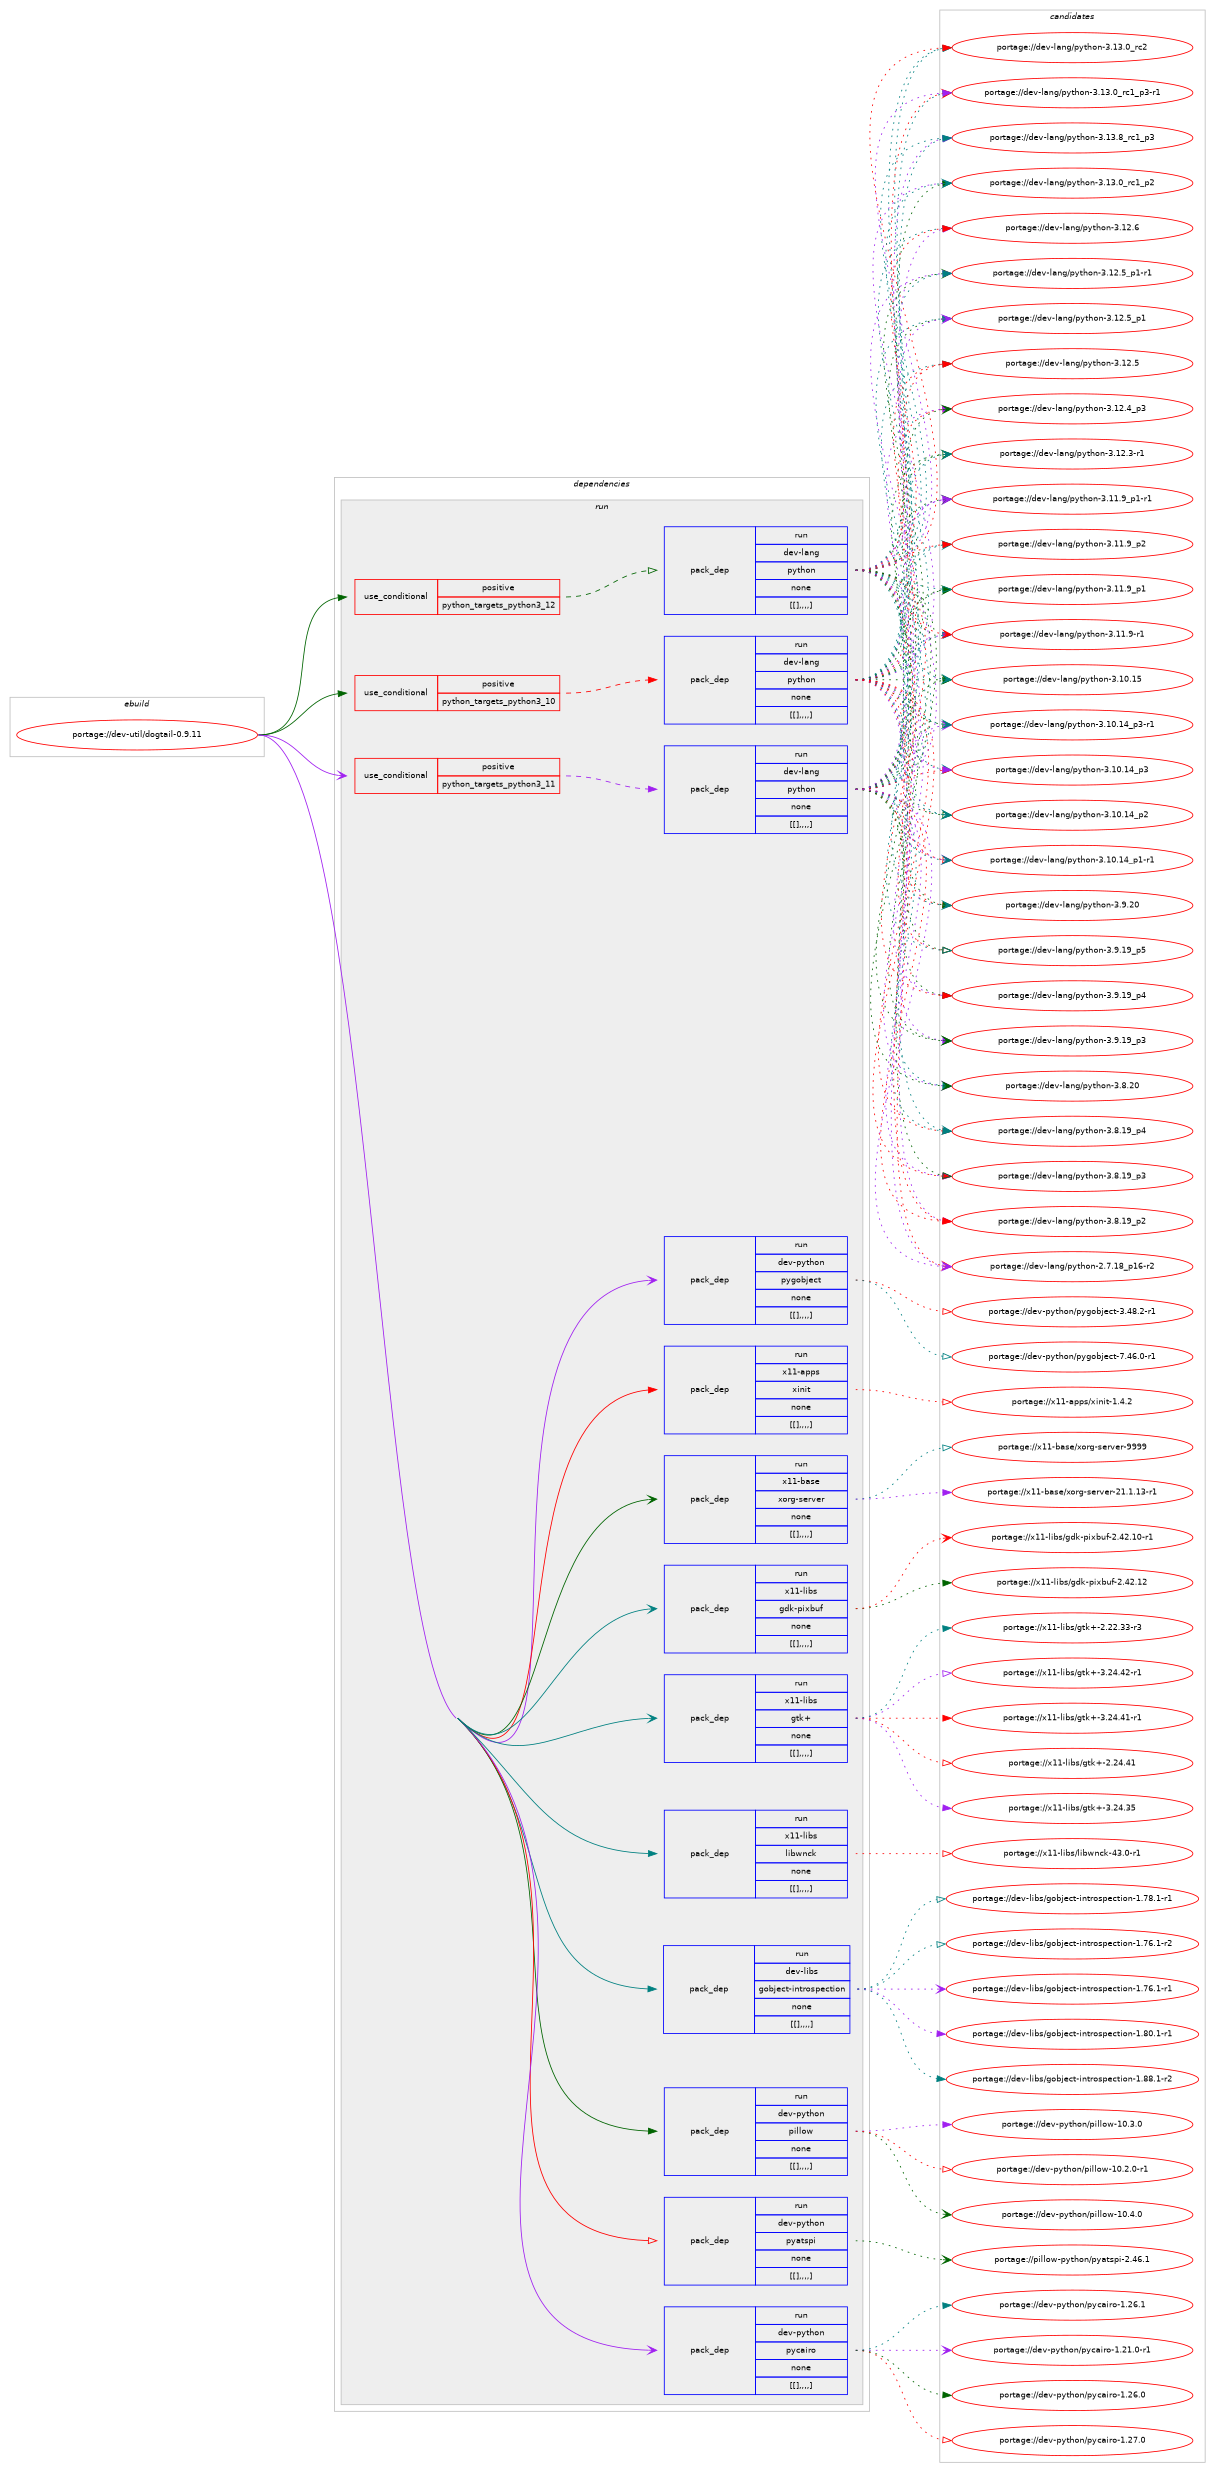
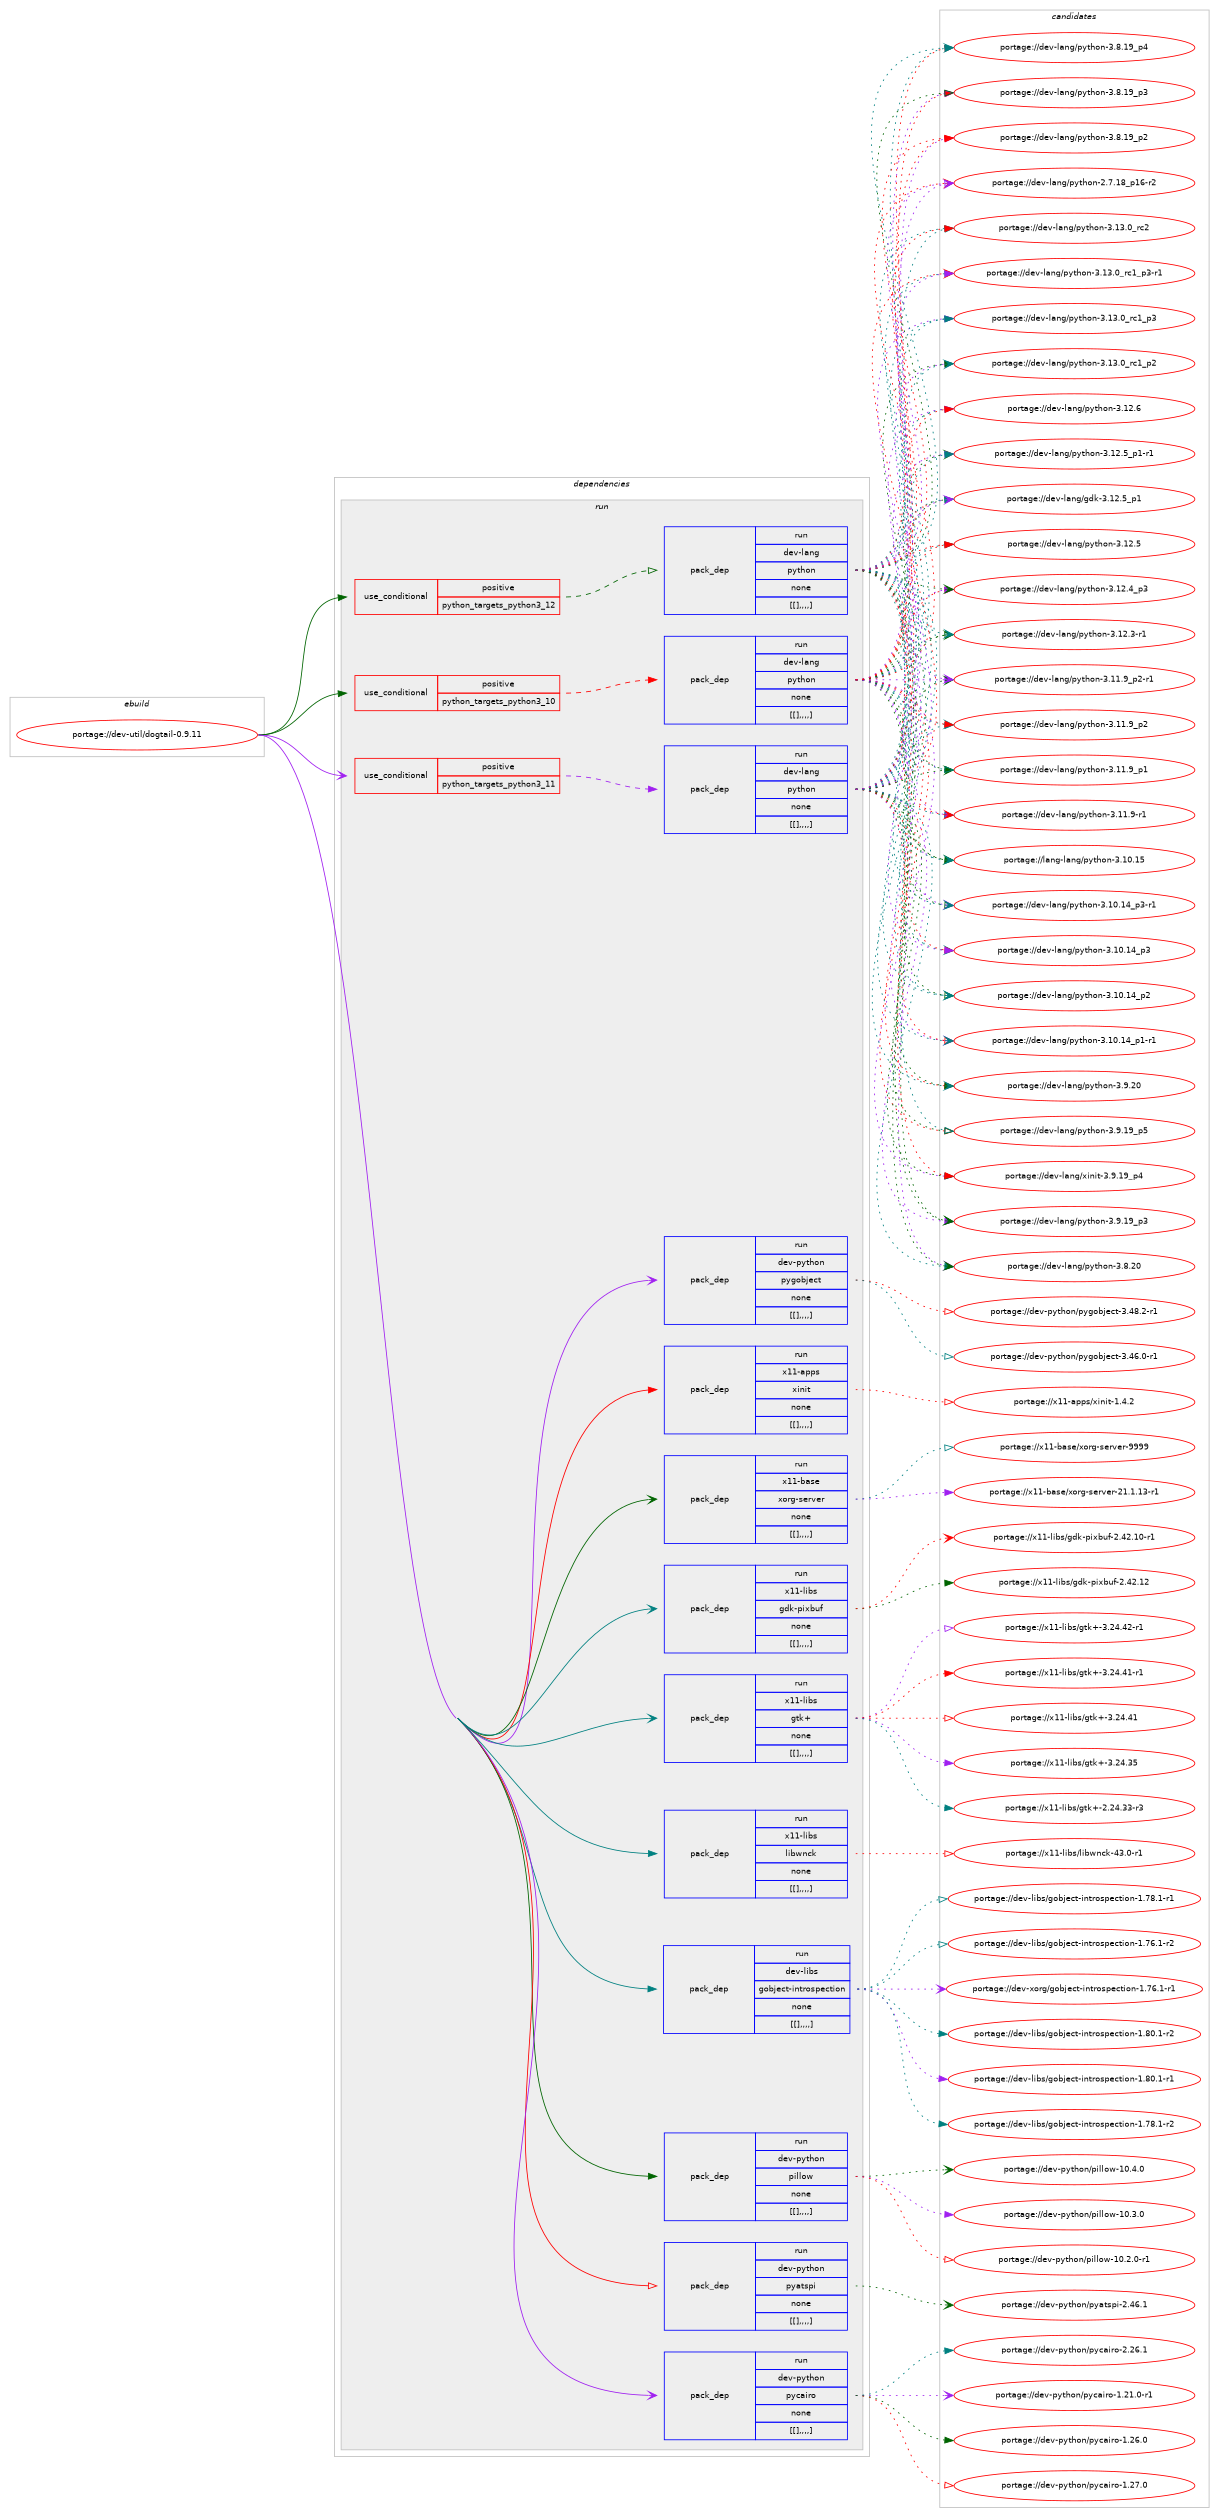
(1072, 138) -> (1074, 319)
(1072, 319) -> (1074, 499)
(1072, 499) -> (1074, 680)
(1072, 680) -> (1074, 860)
(1072, 996) -> (1074, 1176)
(1072, 1357) -> (1074, 1357)
(1072, 1628) -> (1074, 1809)
(1072, 1763) -> (1074, 1718)
(1072, 1989) -> (1074, 1989)
none -> (1074, 2034)
(1072, 2079) -> (1074, 2125)
(1072, 2260) -> (1074, 2305)
(1072, 2305) -> (1074, 2350)
